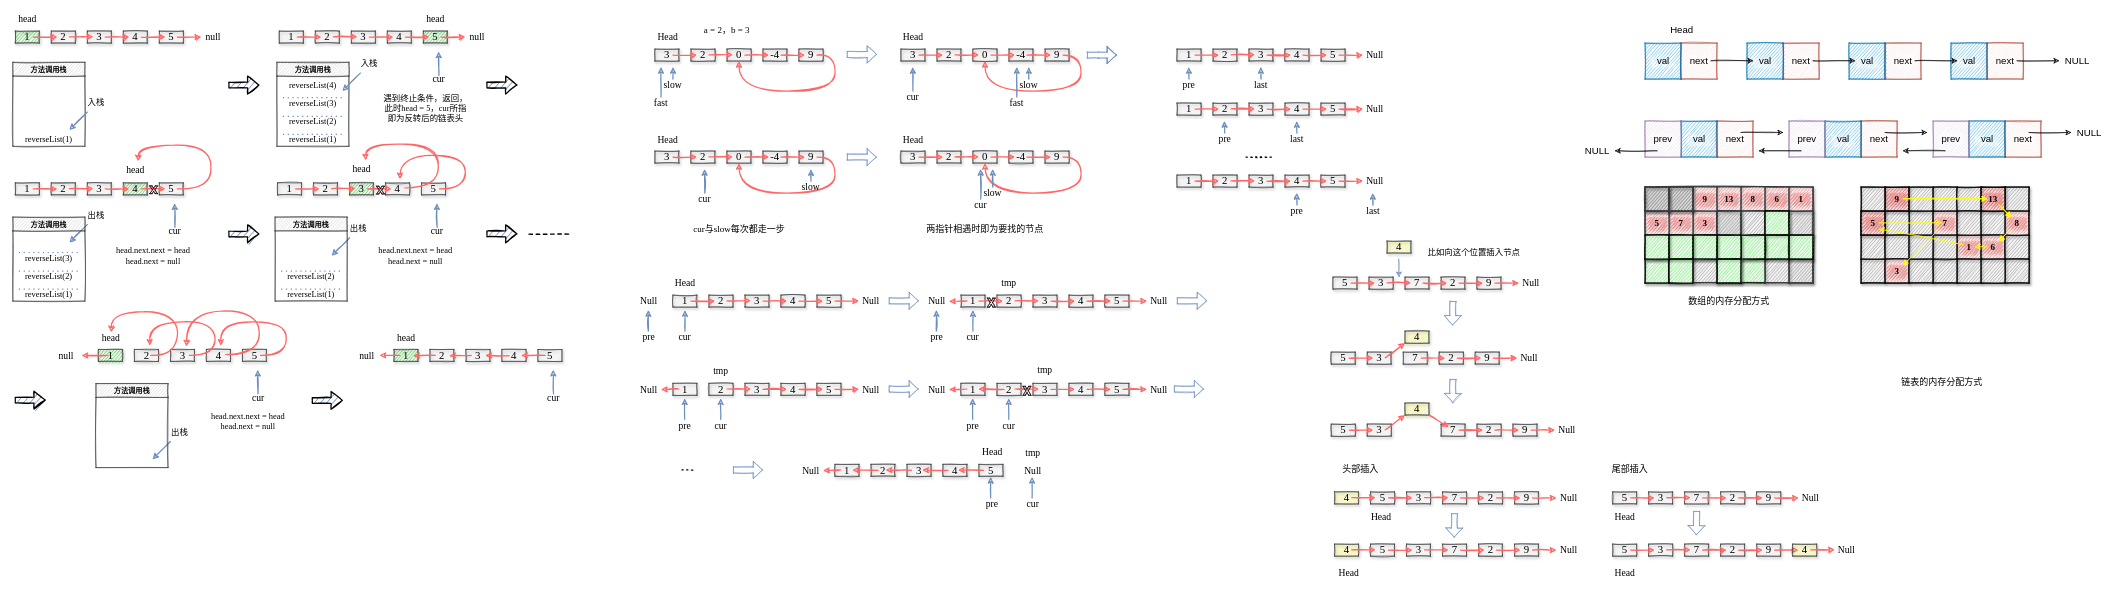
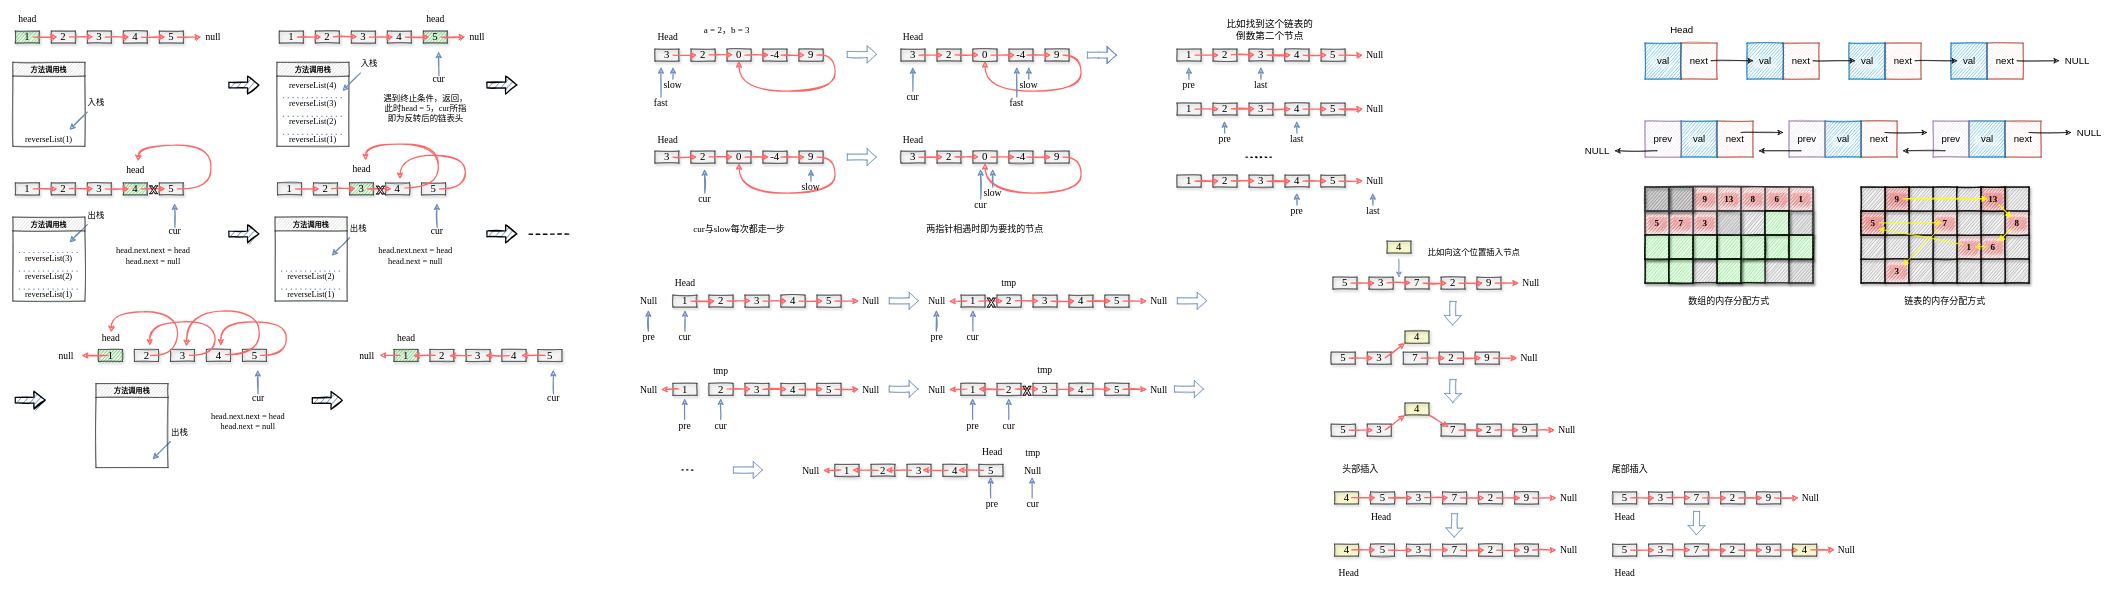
none -> (1270, 30)
(1942, 382) -> (1945, 301)
